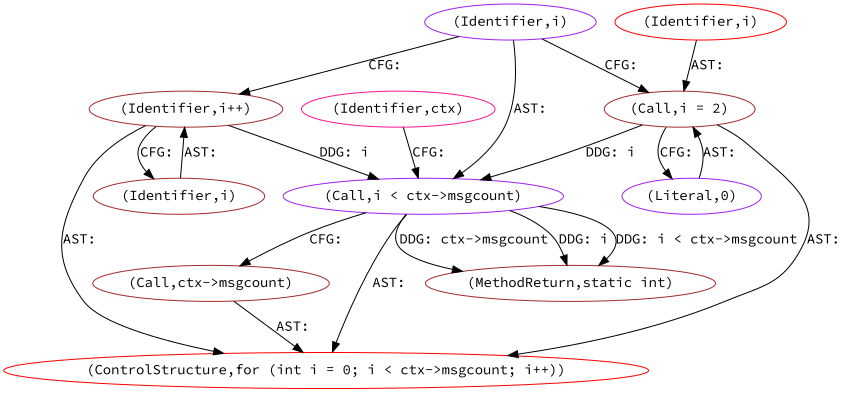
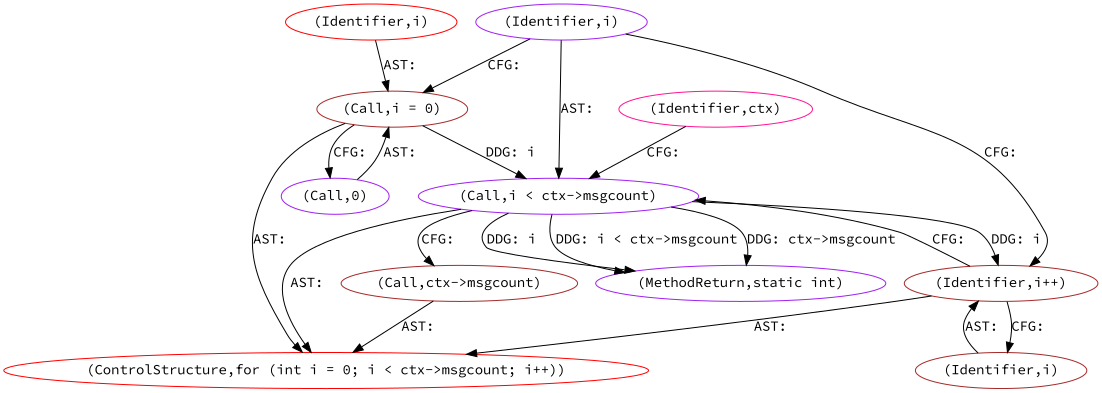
(680, 109) -> (392, 109)
(344, 153) -> (953, 240)
(692, 196) -> (335, 196)
none -> (851, 211)
(571, 283) -> (741, 283)
